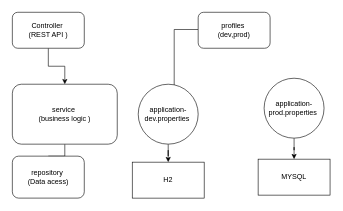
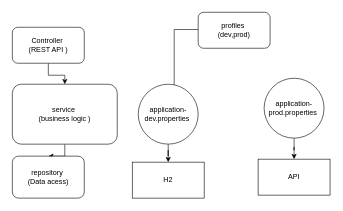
(48, 30) -> (48, 45)
(51, 156) -> (53, 156)
(294, 177) -> (294, 177)
